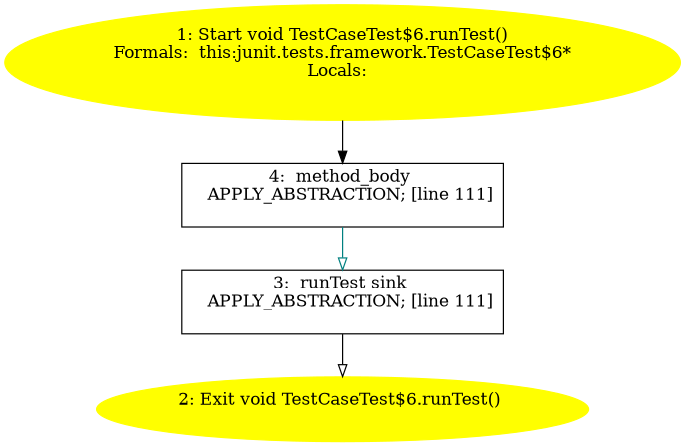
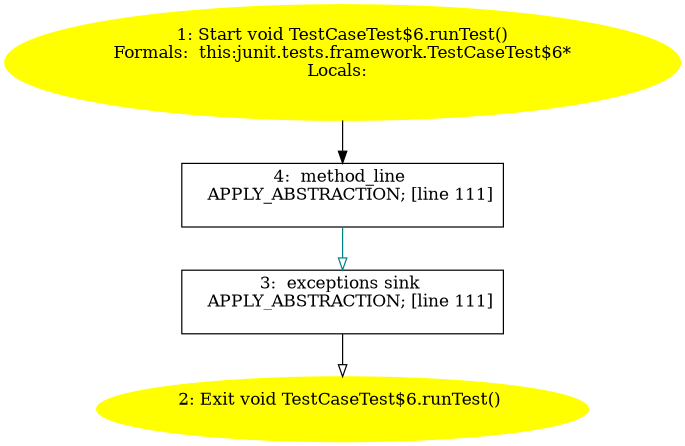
(343, 195) -> (343, 195)
(343, 302) -> (343, 302)
